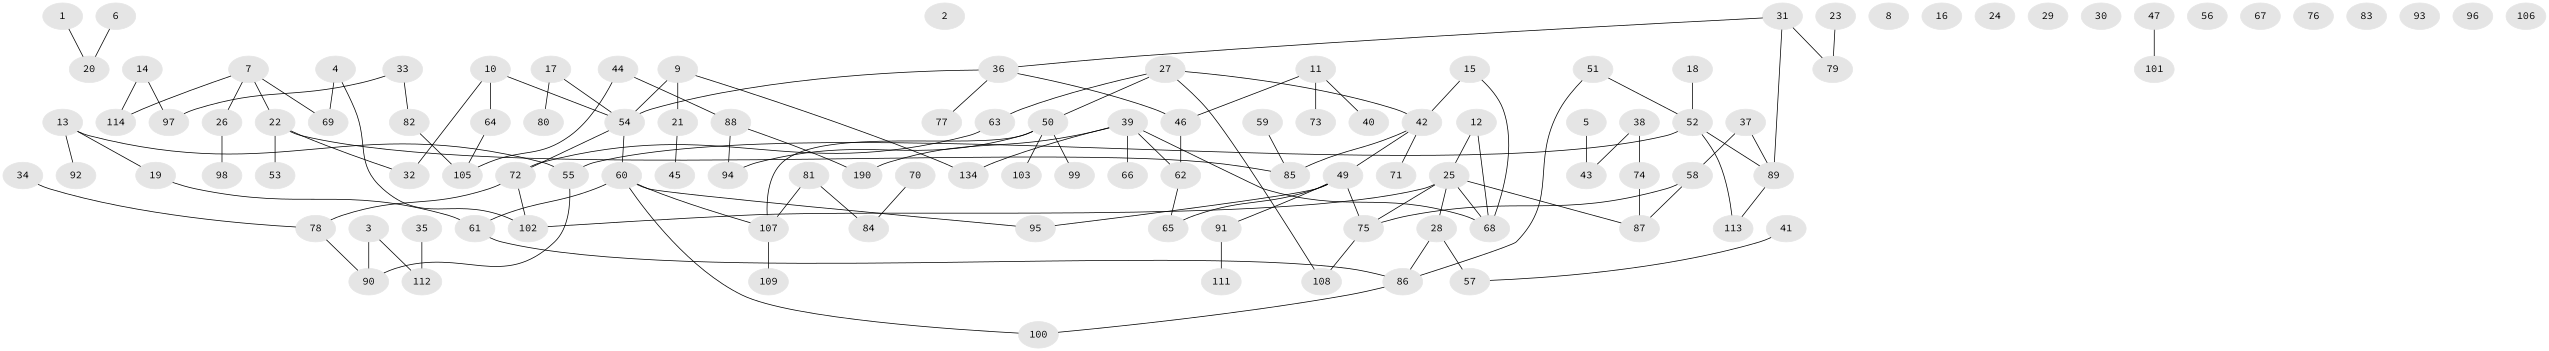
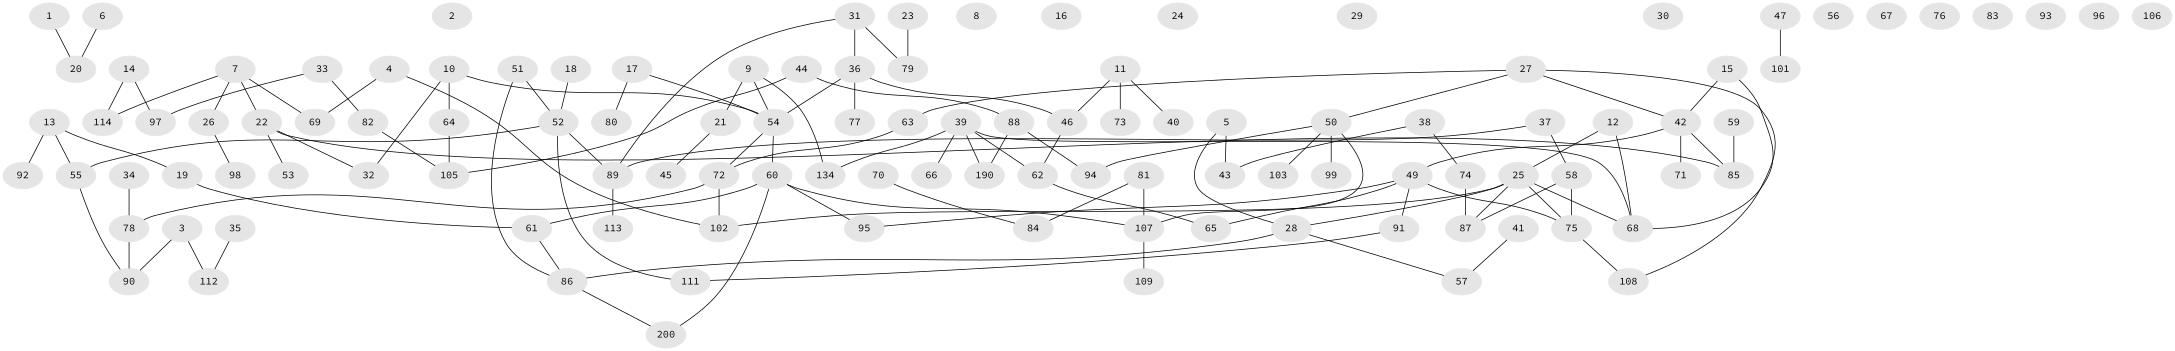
(1723, 173) -> (581, 235)
none -> (1206, 196)
(1038, 335) -> (666, 335)
